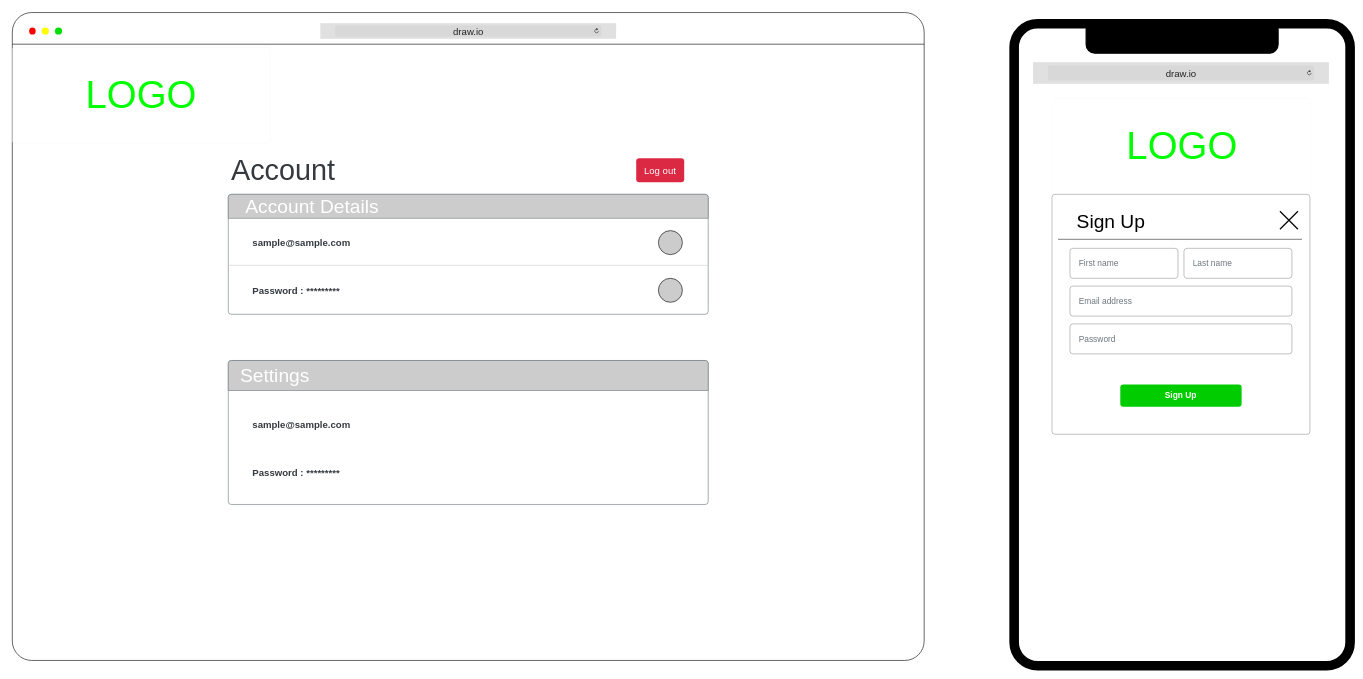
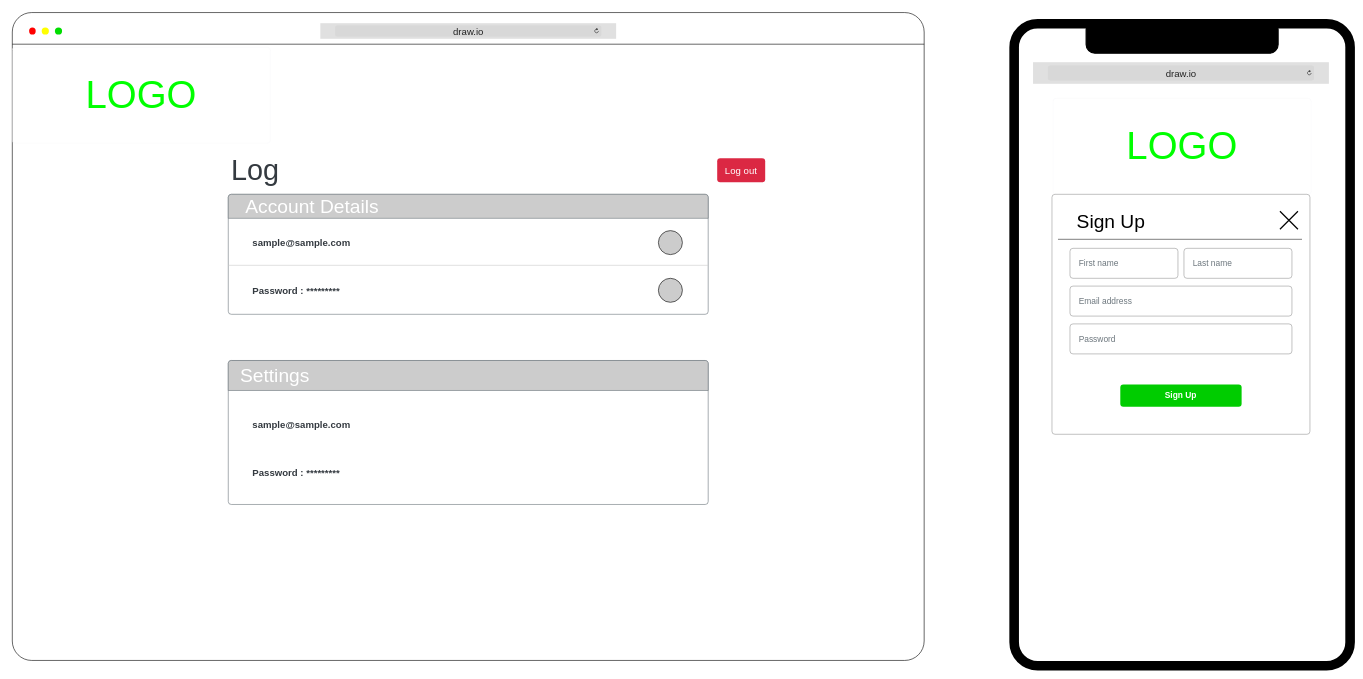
(288, 170) -> (255, 170)
(660, 170) -> (741, 170)
